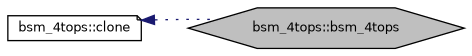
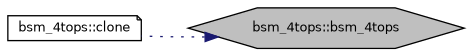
(187, 19) -> (173, 37)
